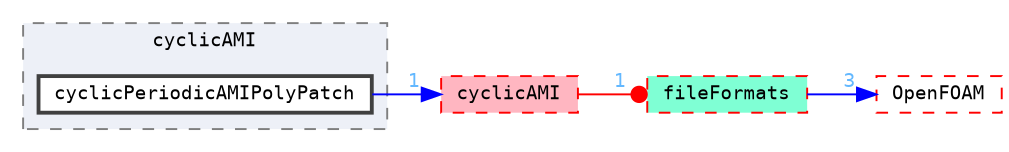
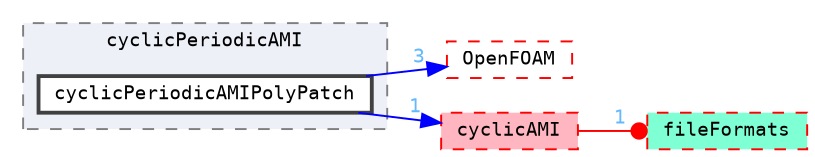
(205, 41) -> (205, 41)
(832, 94) -> (400, 72)
